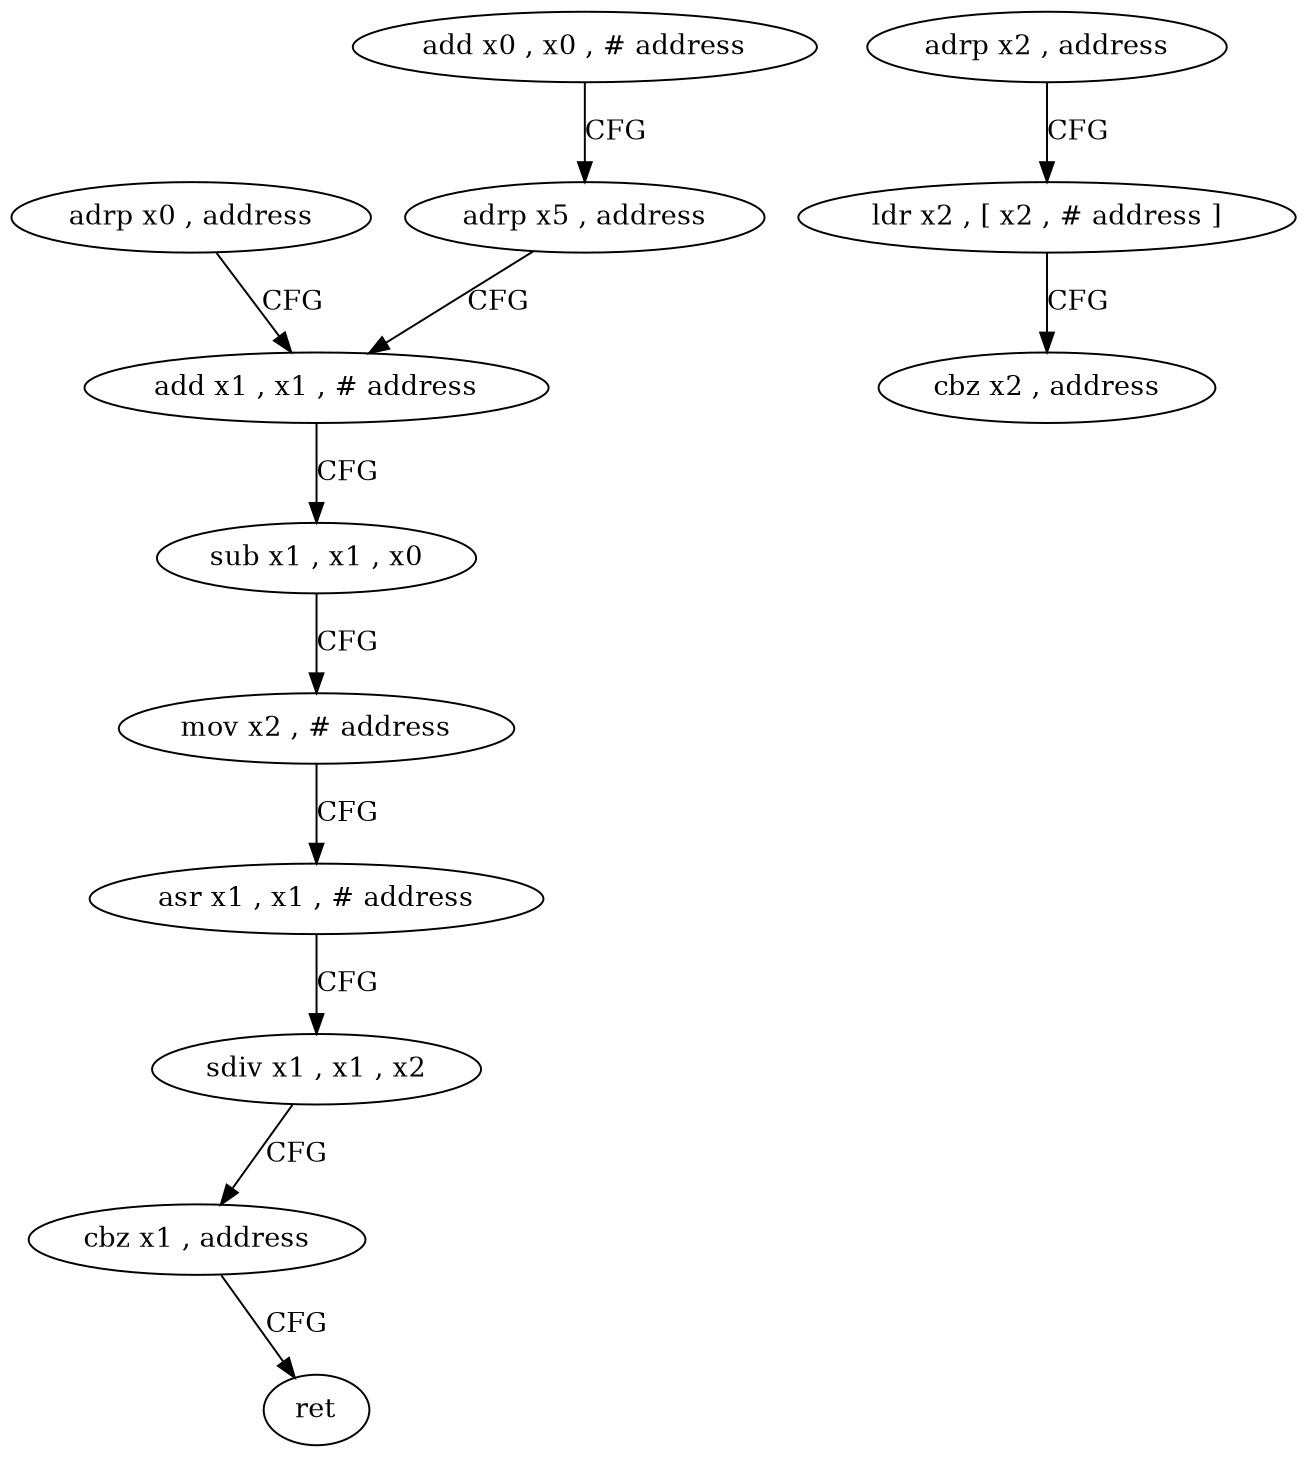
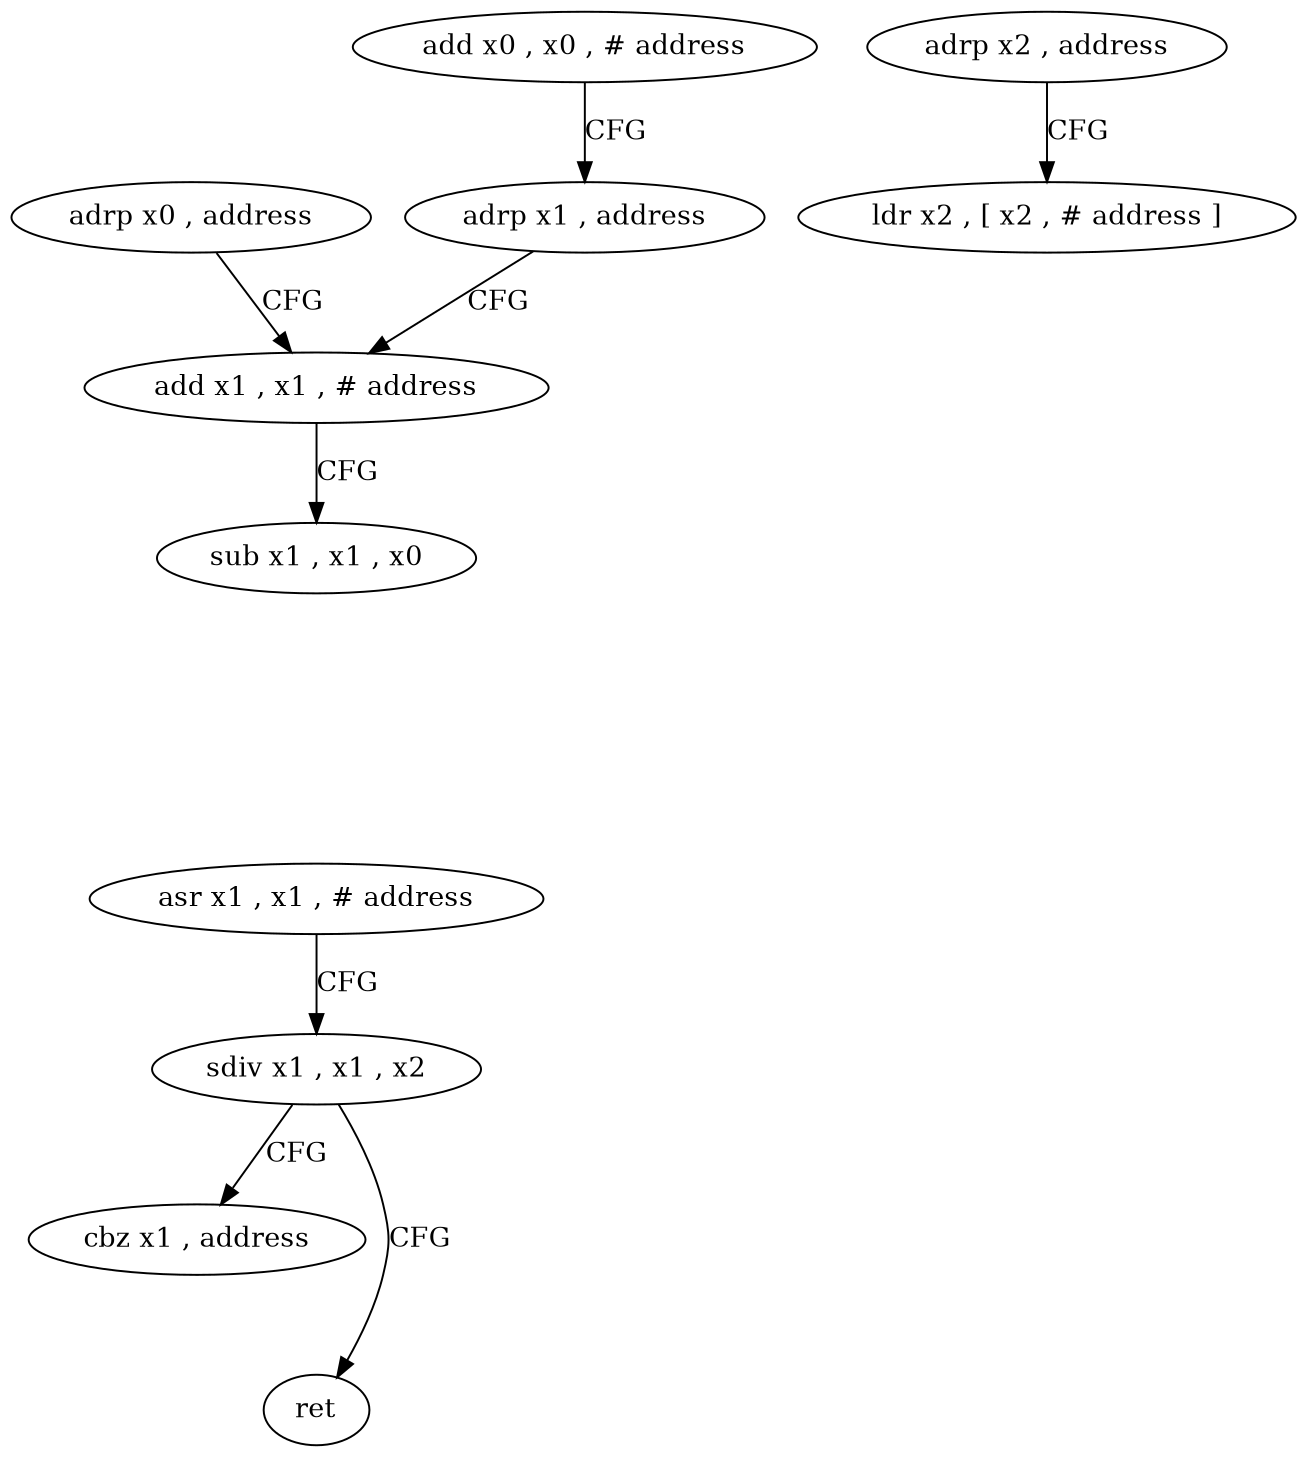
(585, 217) -> (585, 217)
(1047, 388) -> none
(317, 728) -> none
(252, 1318) -> (388, 1231)
